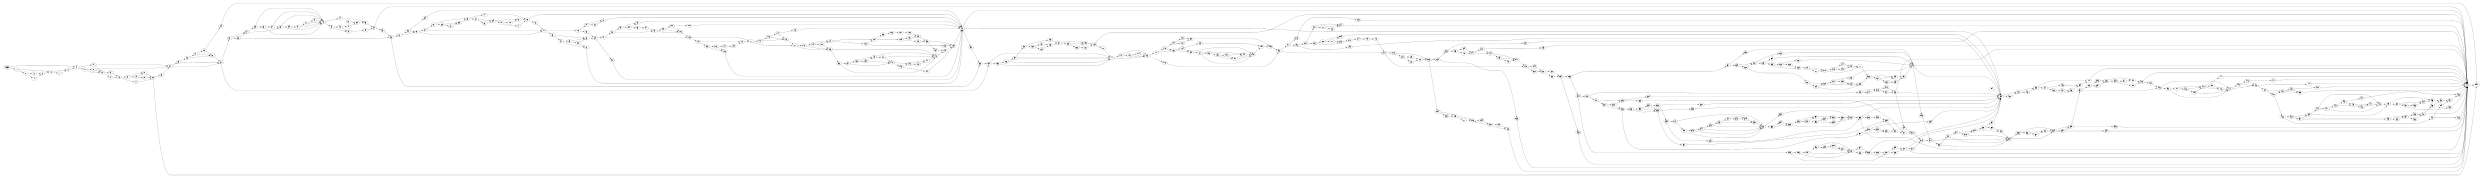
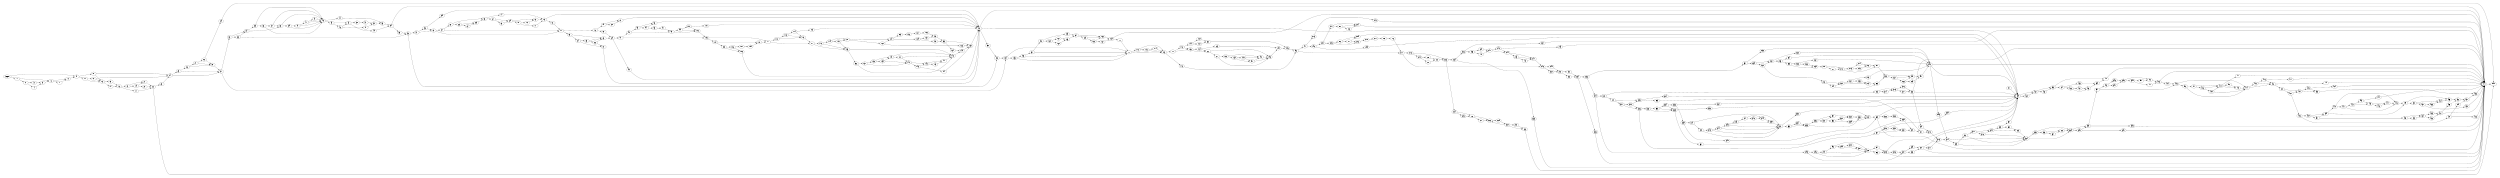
none -> (357, 23)
